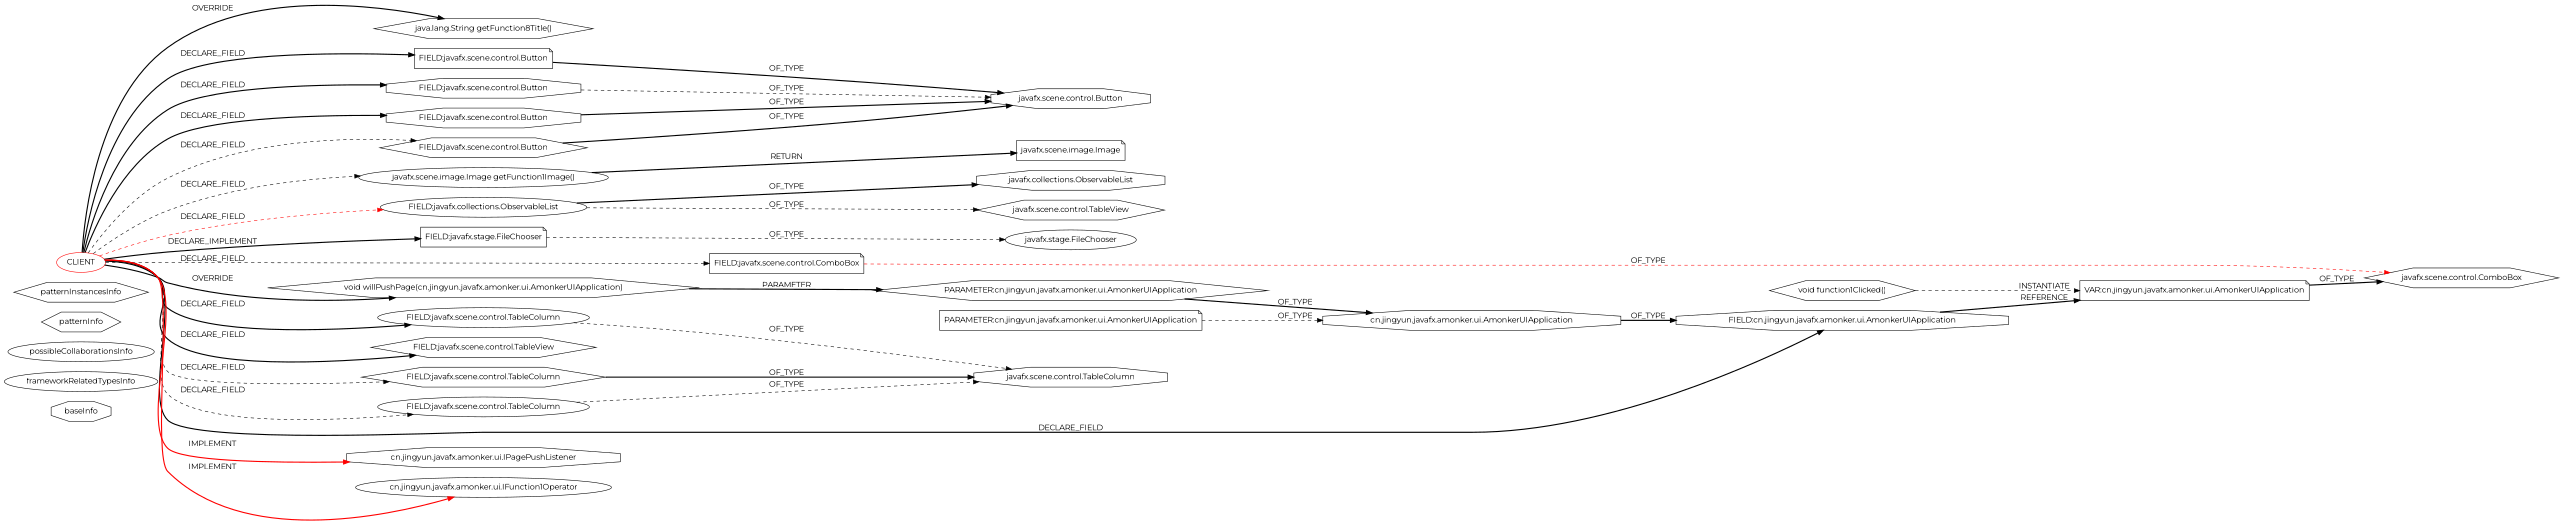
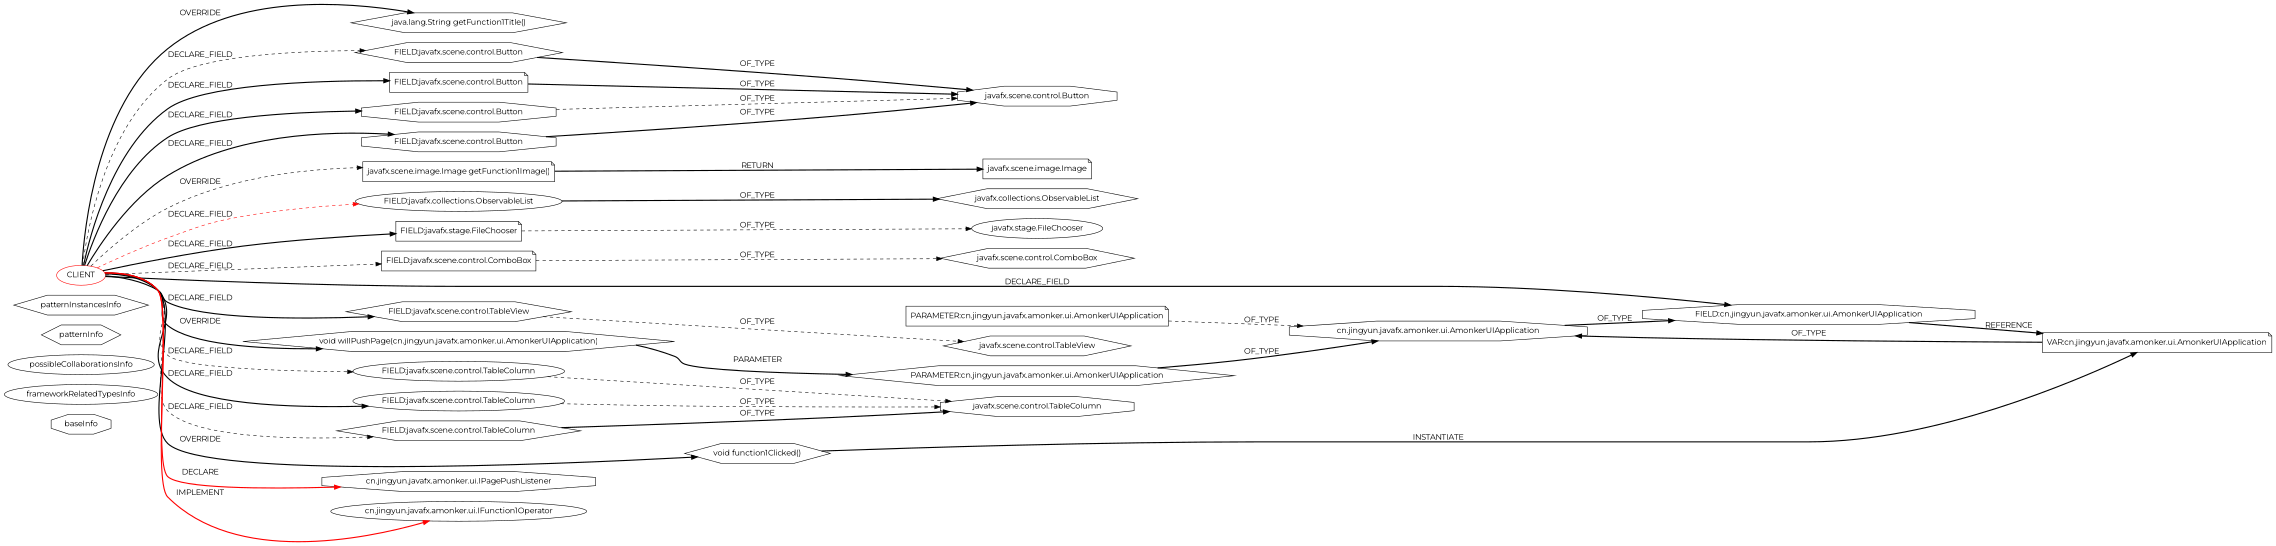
(484, 29) -> (459, 23)
(484, 178) -> (459, 172)
(1071, 180) -> (1037, 199)
(213, 184) -> (200, 182)
(780, 209) -> (751, 329)
(213, 242) -> (200, 244)
(1624, 265) -> (736, 260)
(2343, 284) -> (1812, 340)
(1995, 291) -> (1483, 442)
(213, 444) -> (200, 472)
none -> (321, 466)
